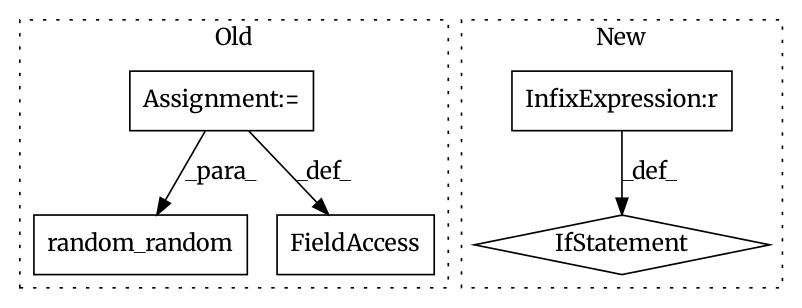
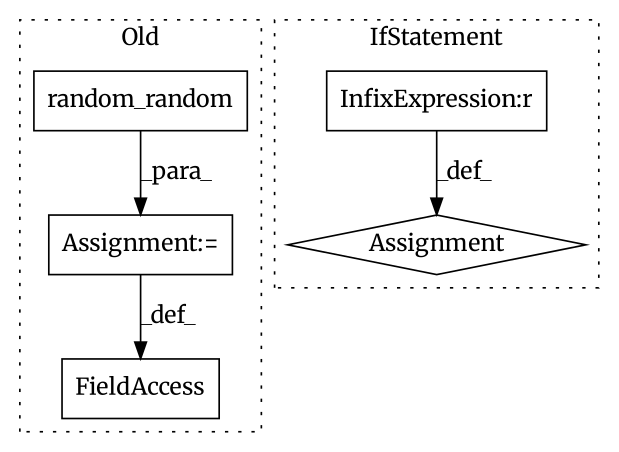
(622, 39) -> (437, 39)
(185, 166) -> (141, 165)
(622, 245) -> (437, 245)
